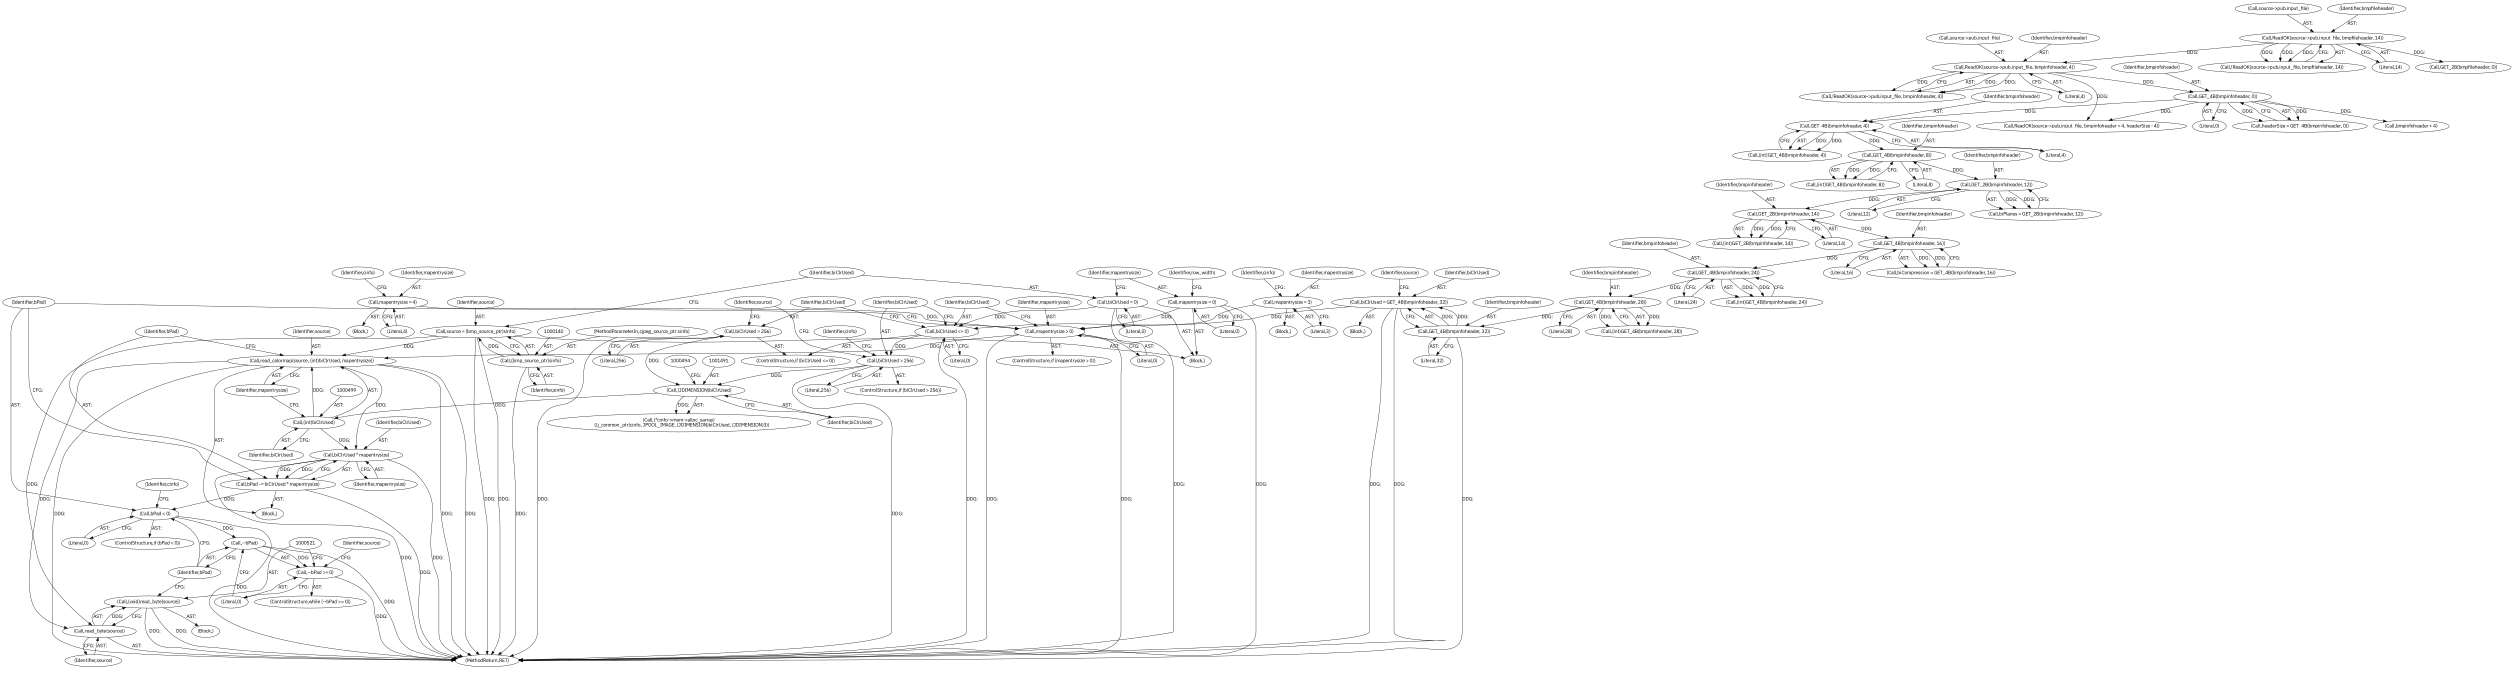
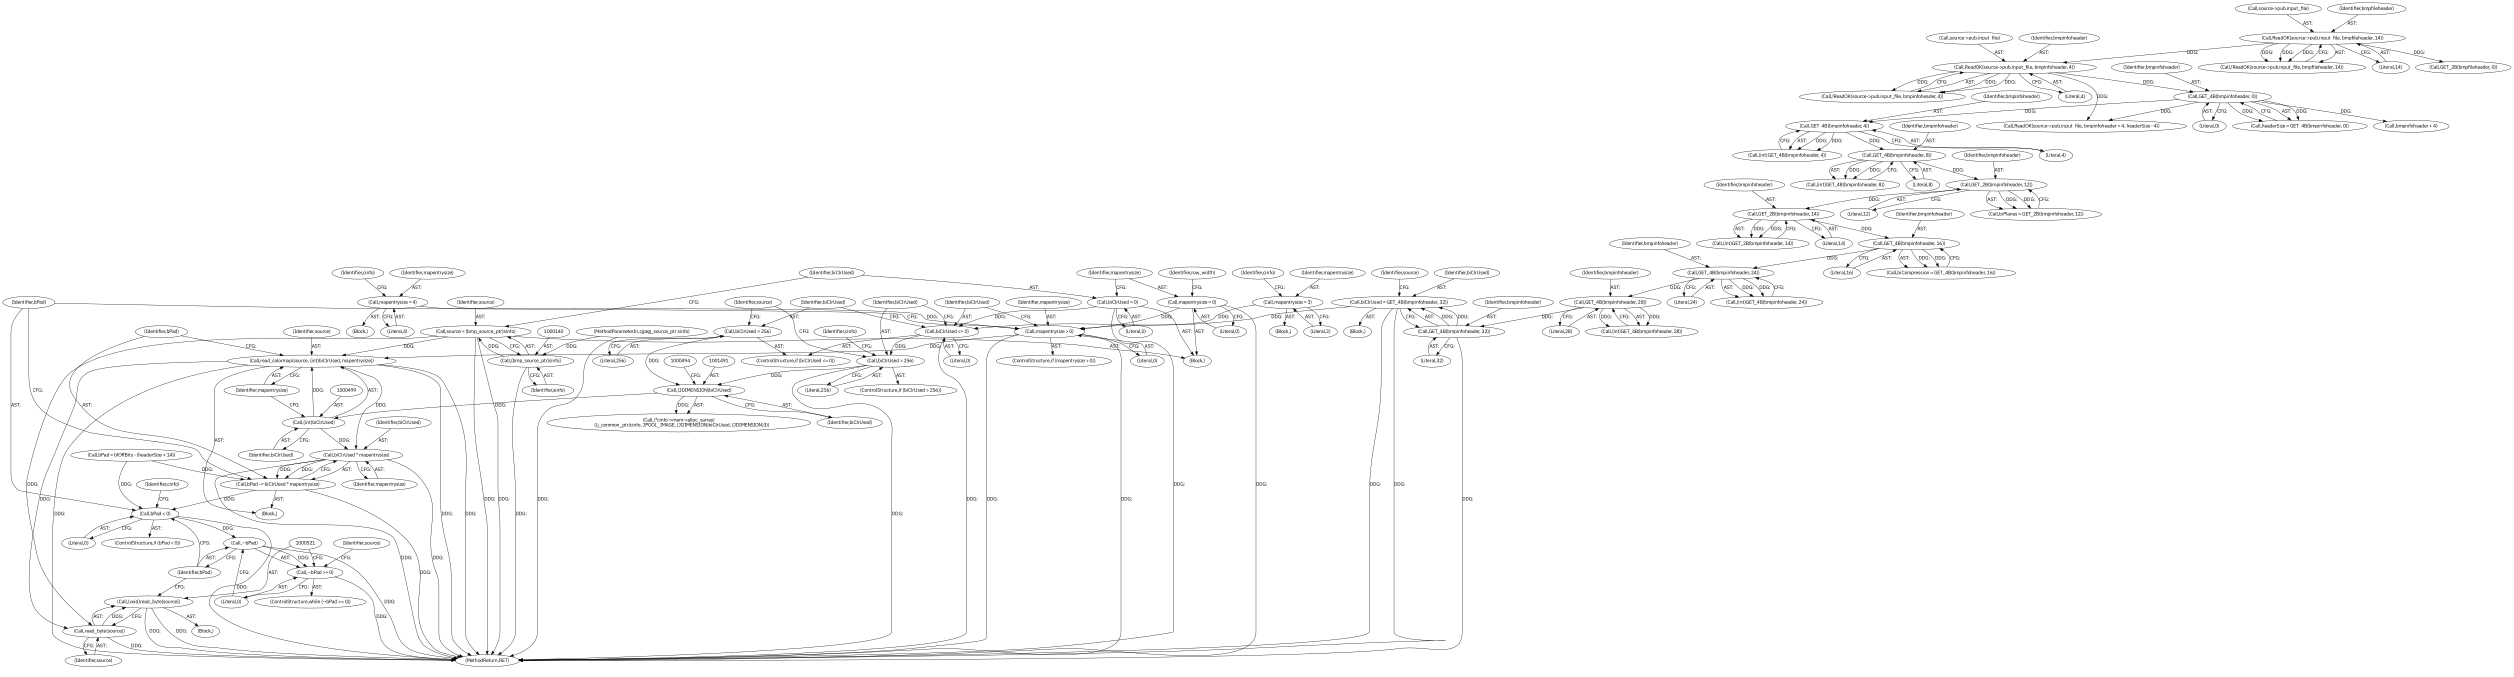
(572, 346) -> (572, 346)
none -> (131, 455)
(137, 646) -> (137, 646)
